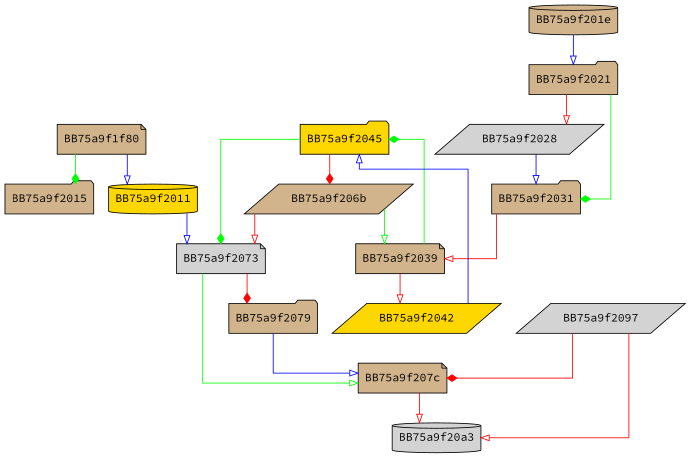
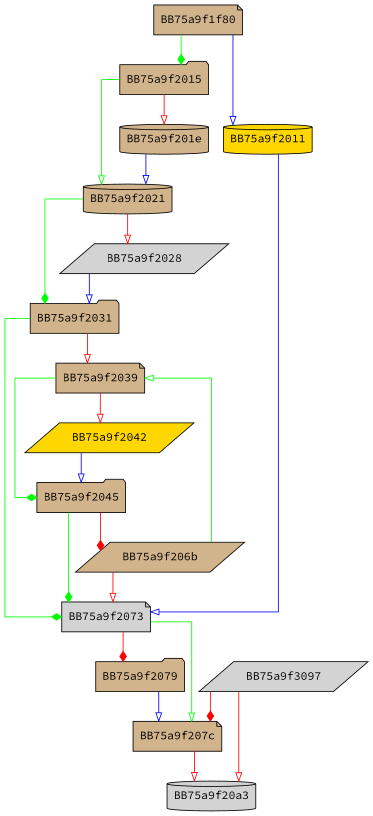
(573, 80) -> (128, 199)
none -> (164, 105)
none -> (102, 119)
(345, 139) -> (81, 498)
(601, 318) -> (284, 677)
none -> (5, 478)
